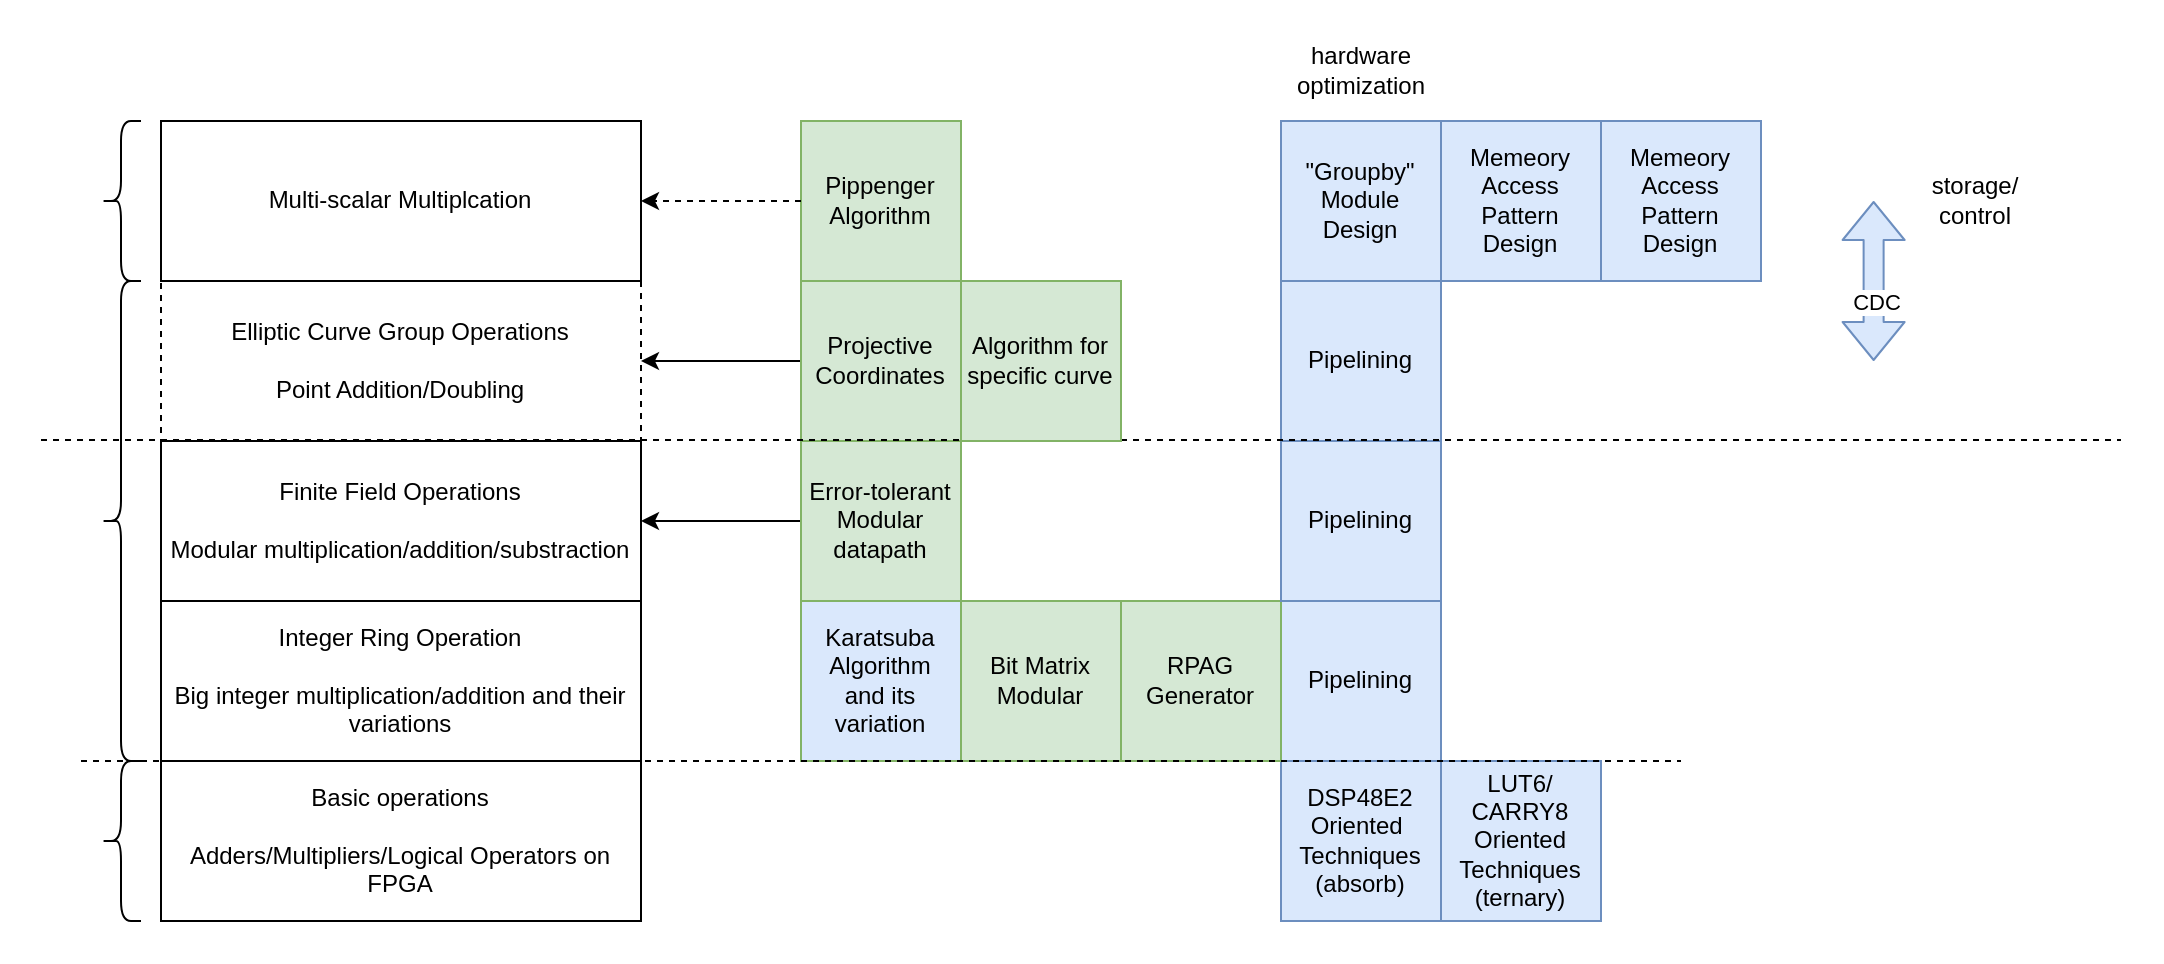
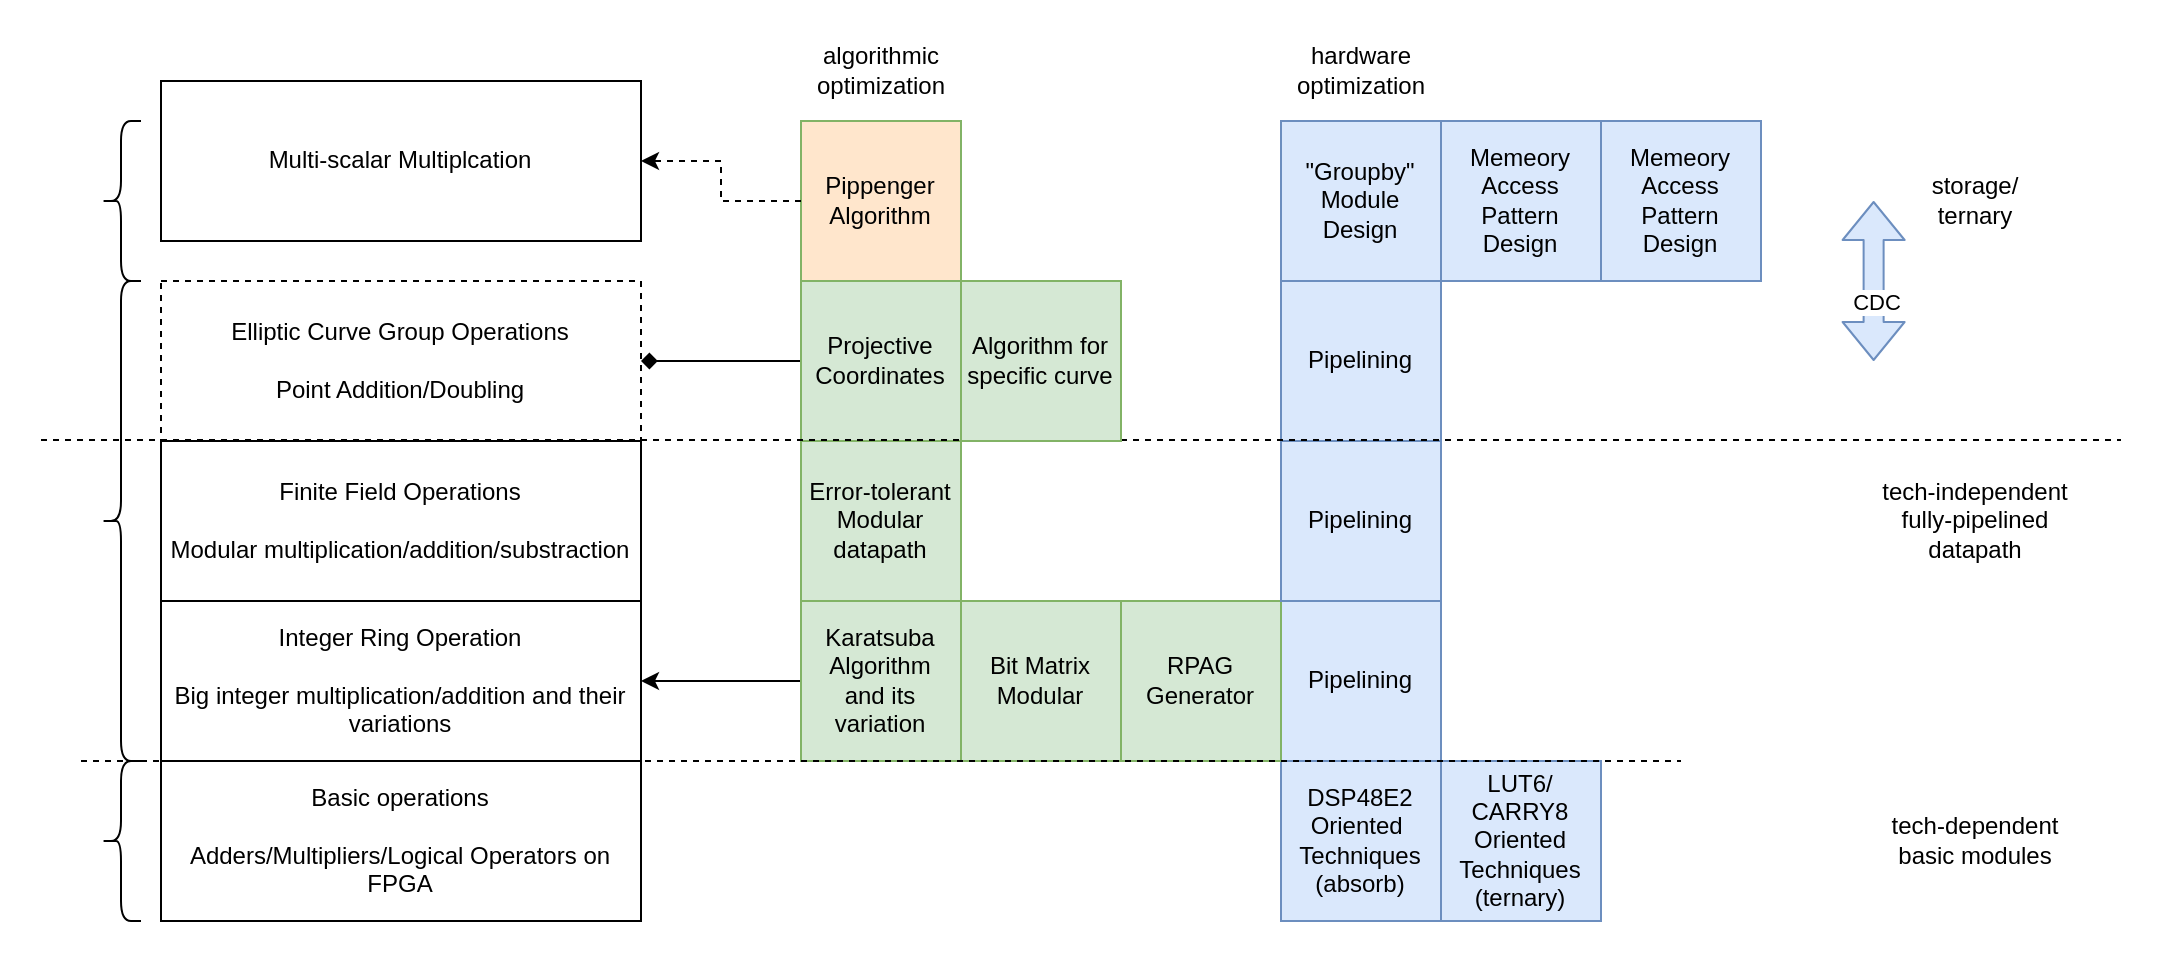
none -> (881, 71)
(401, 201) -> (401, 161)
(881, 201) -> (881, 201)
(1976, 201) -> (1976, 201)
(656, 361) -> (657, 361)
(728, 521) -> none
none -> (1975, 521)
none -> (728, 681)
(881, 681) -> (881, 681)
none -> (1975, 841)
